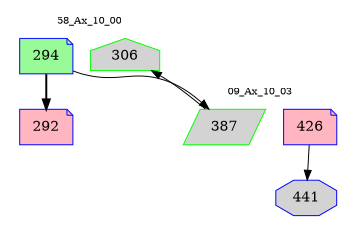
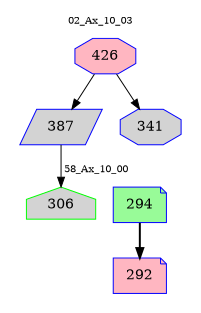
(140, 76) -> (86, 87)
(260, 92) -> (100, 21)
(225, 127) -> (61, 127)
(310, 127) -> (105, 56)
(306, 198) -> (151, 127)
